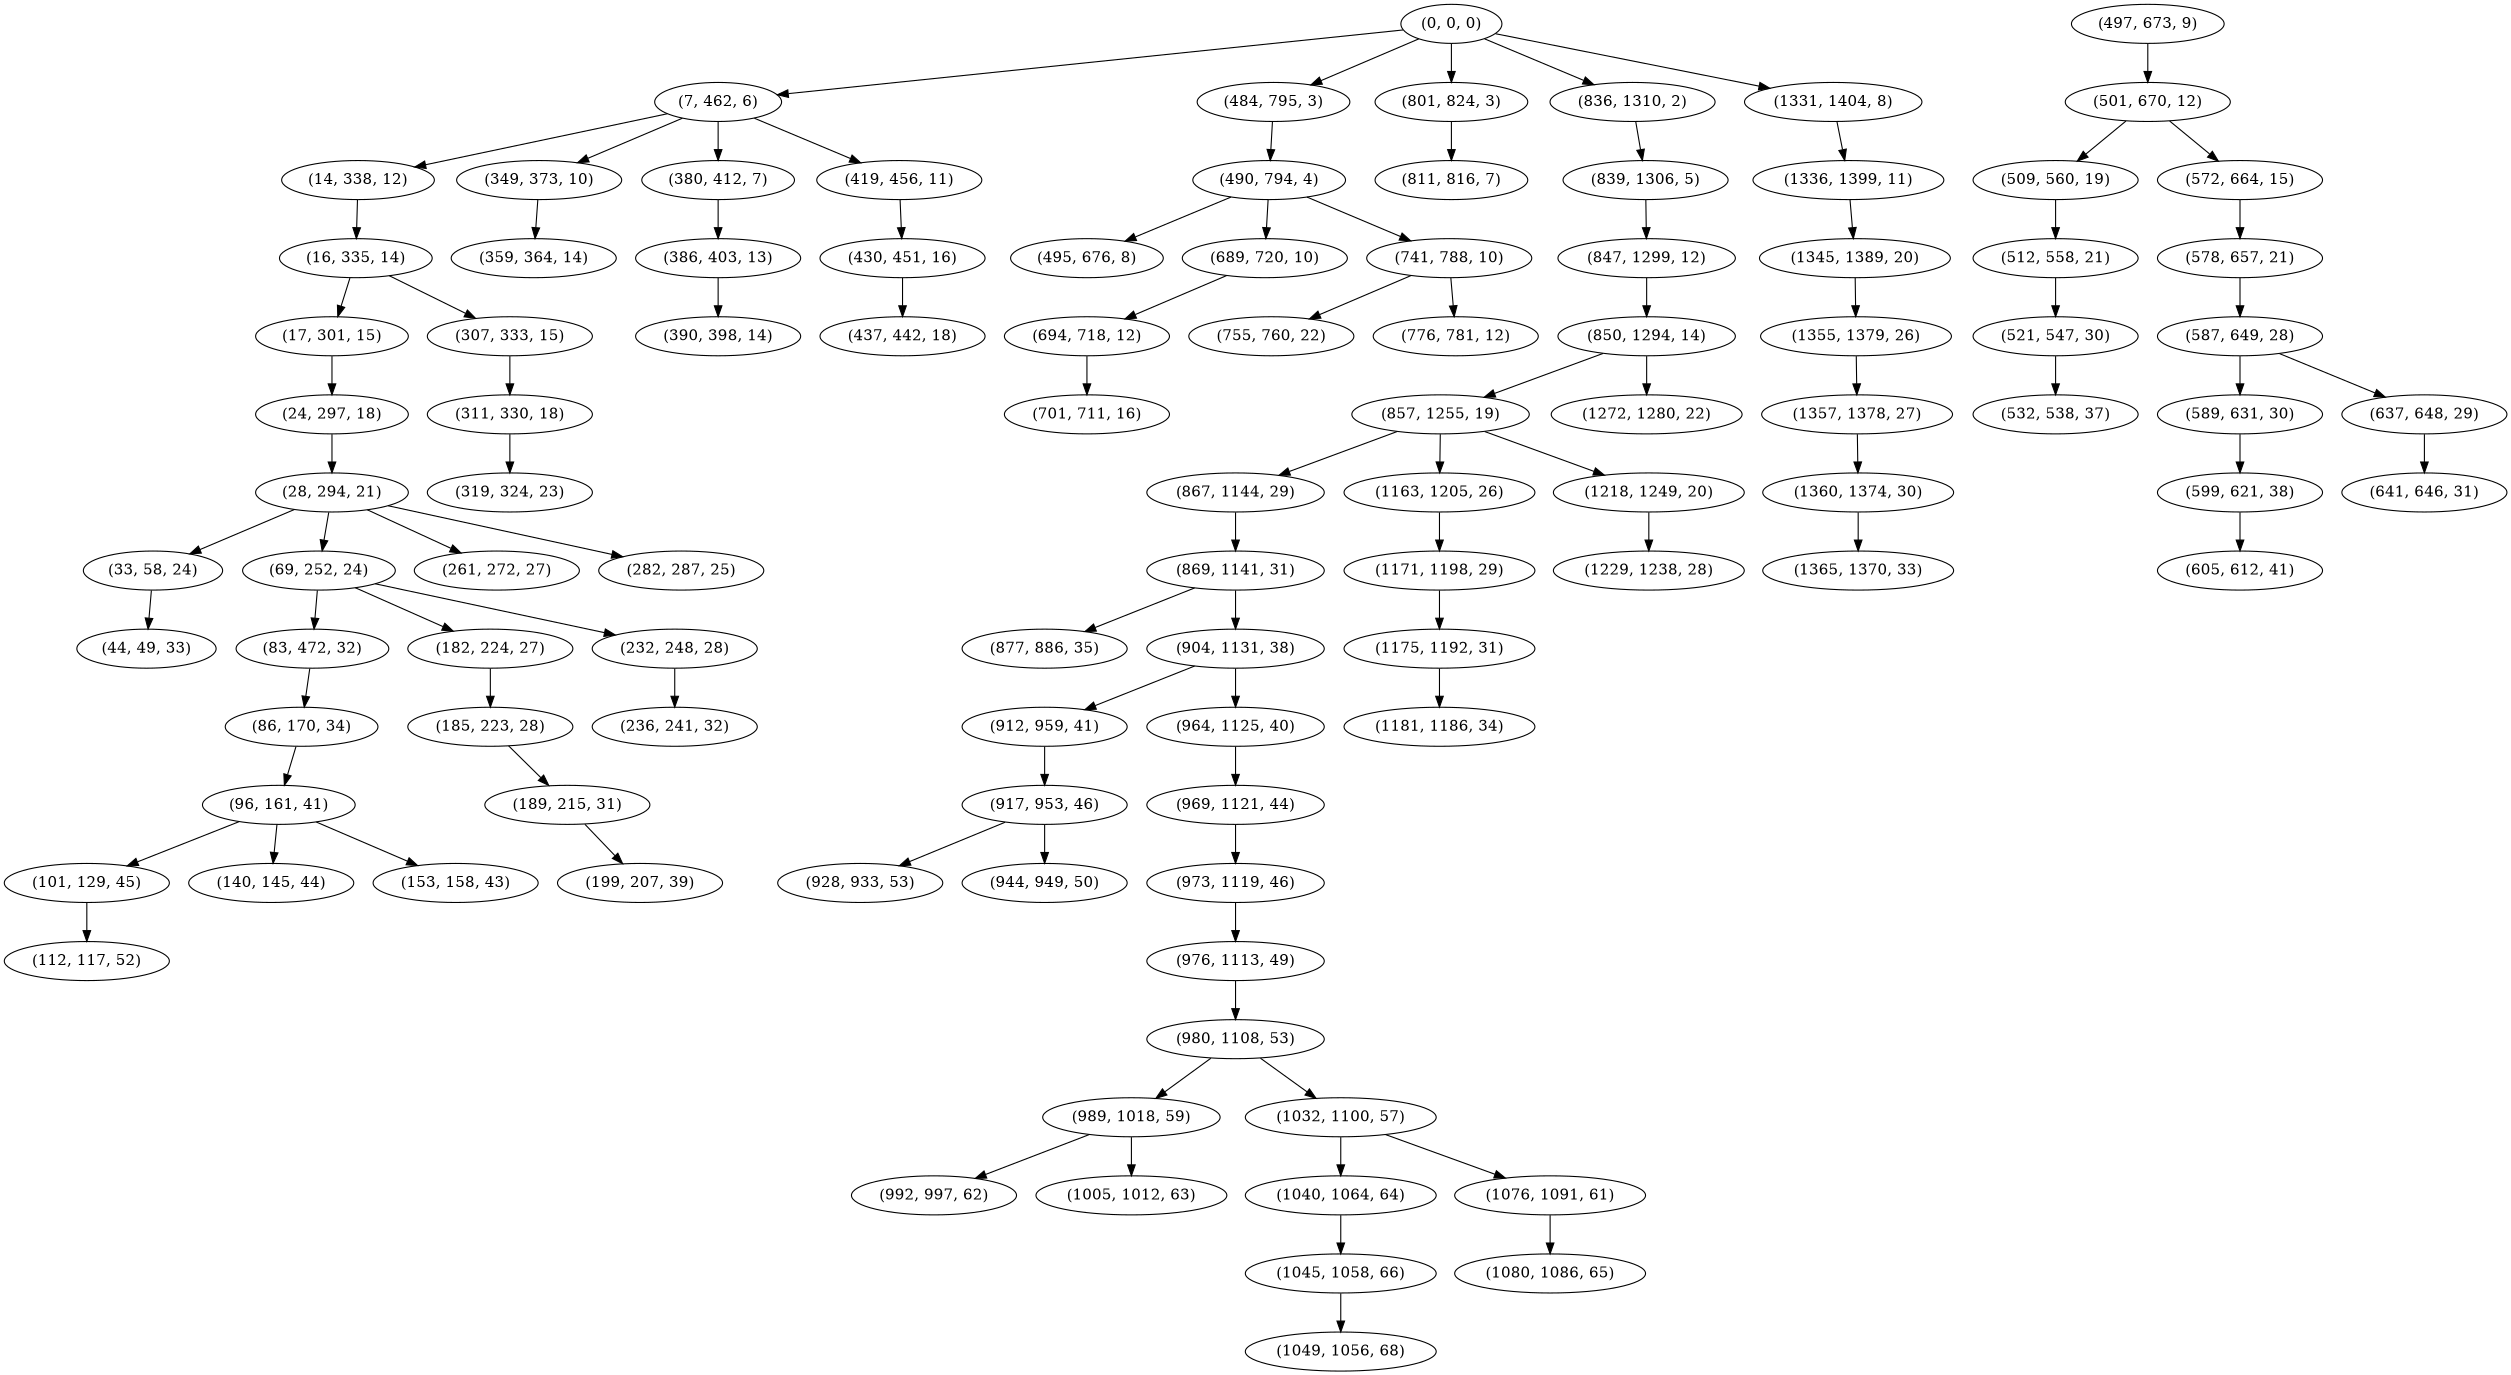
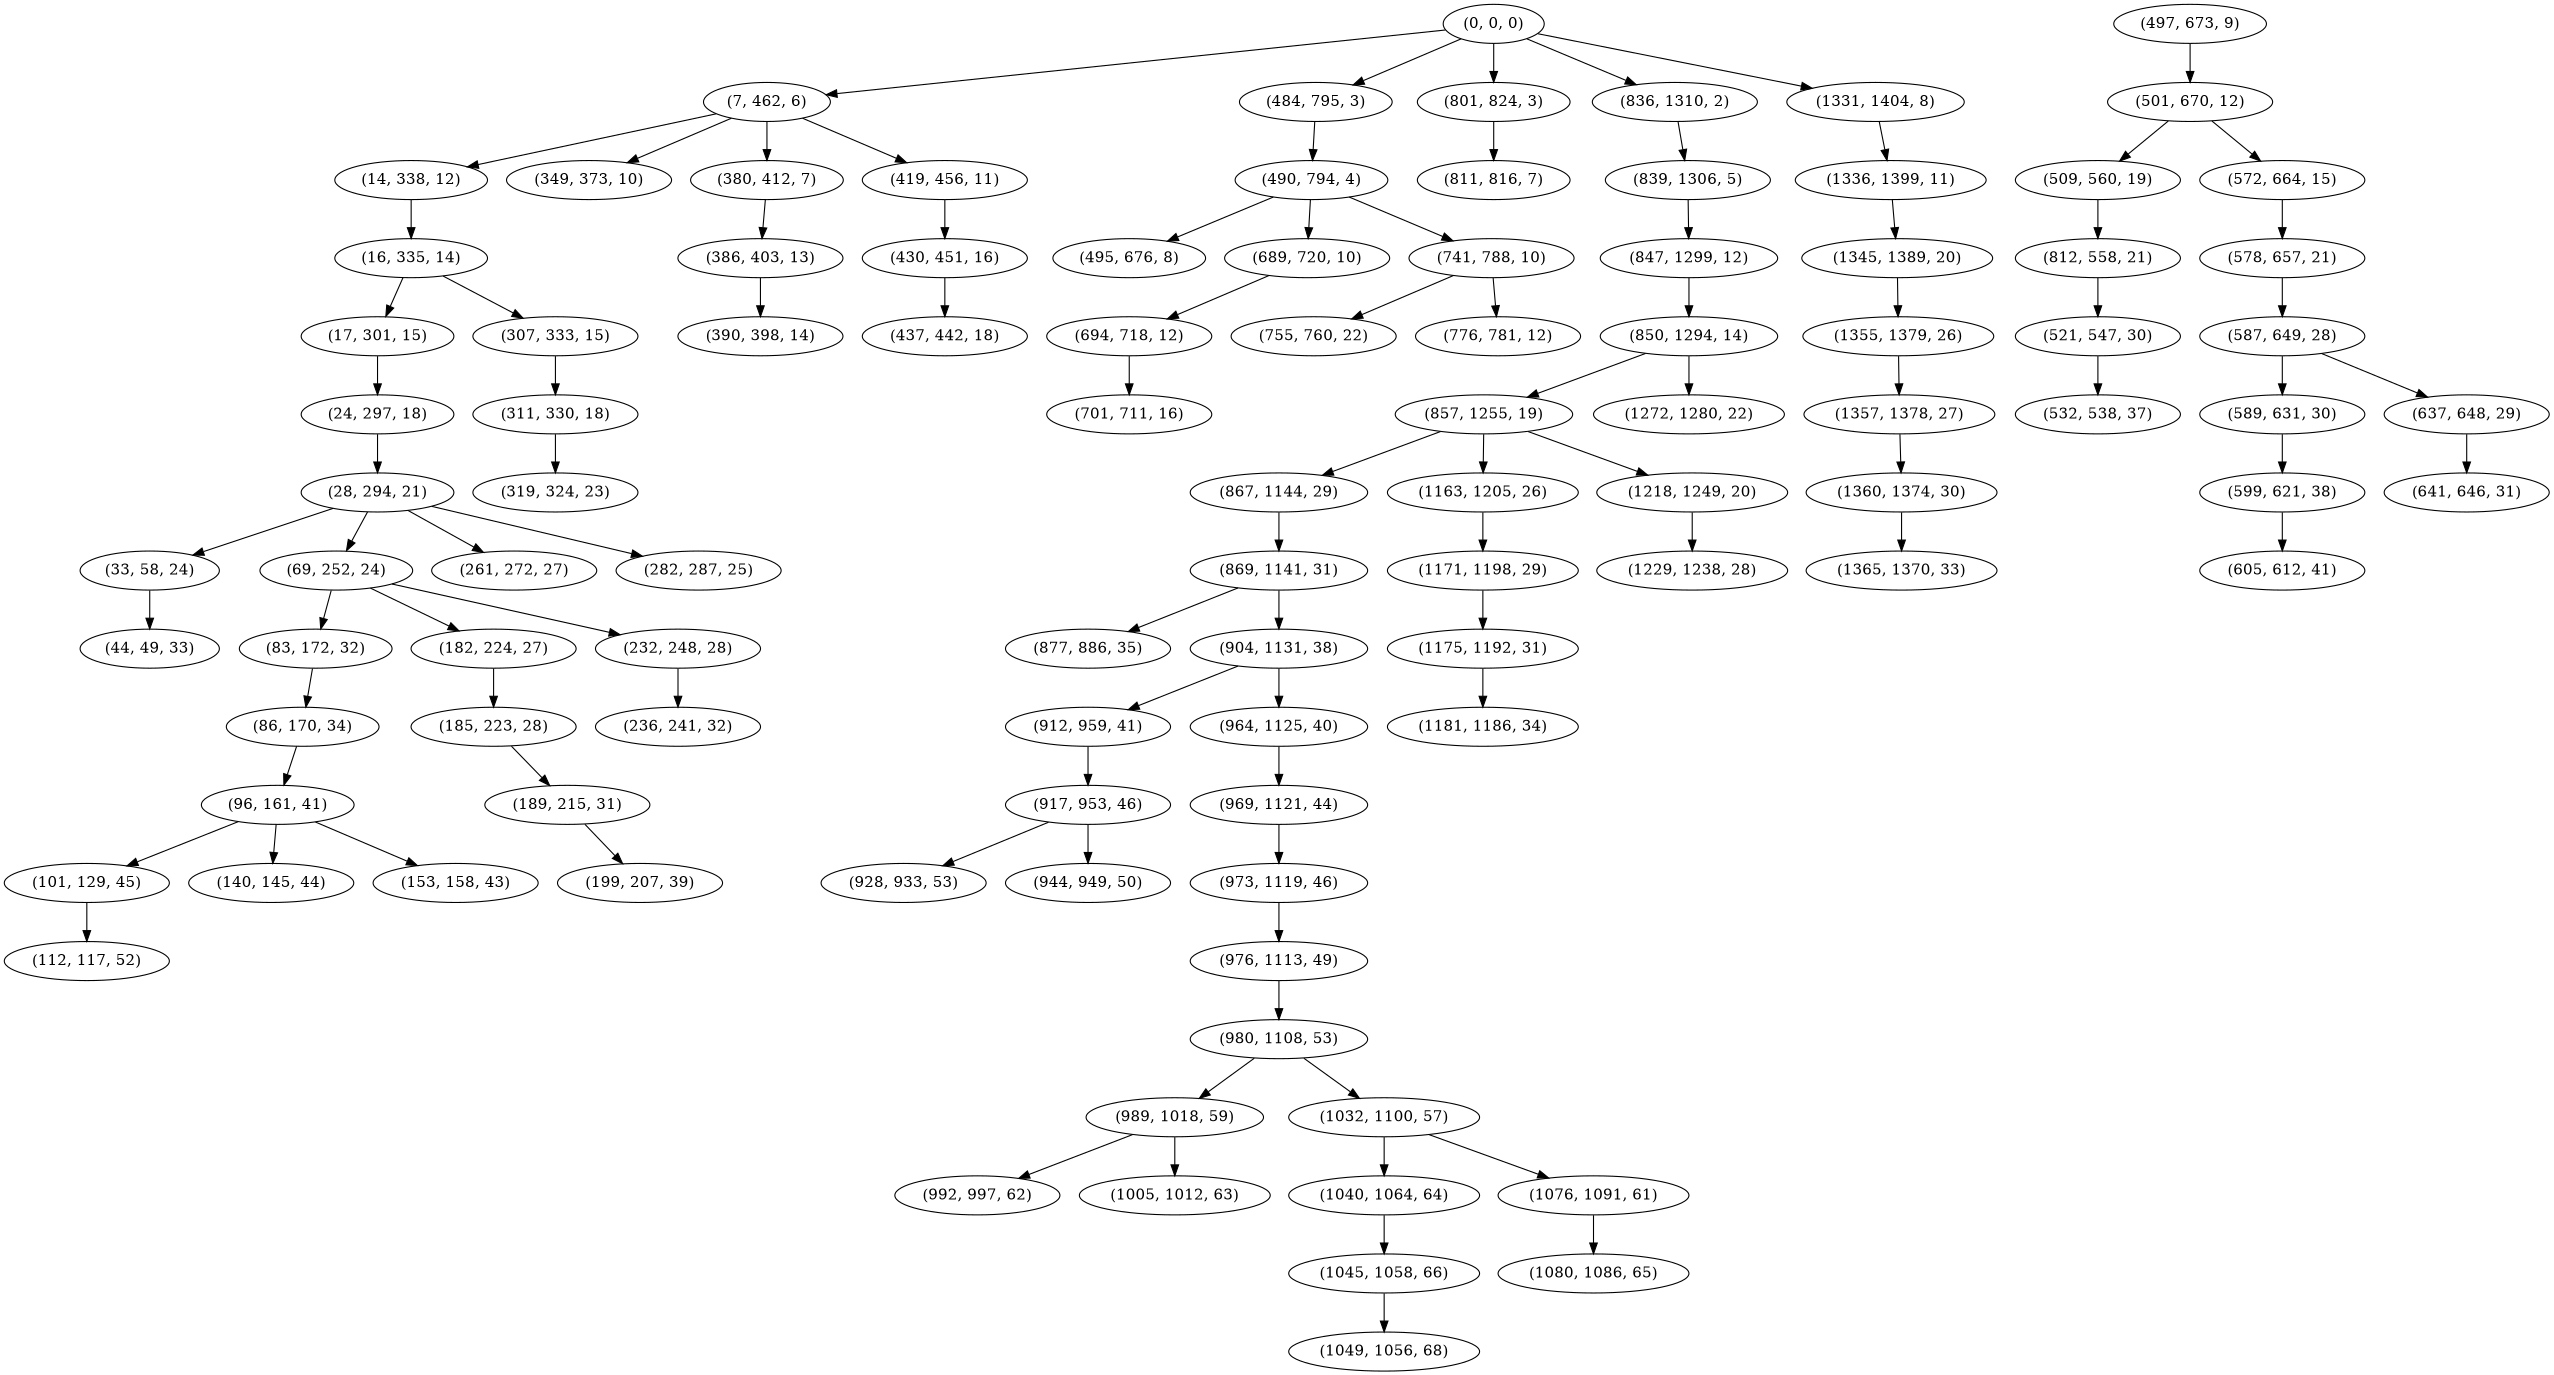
(534, 258) -> none
(2056, 258) -> (2098, 258)
(312, 649) -> (316, 649)
